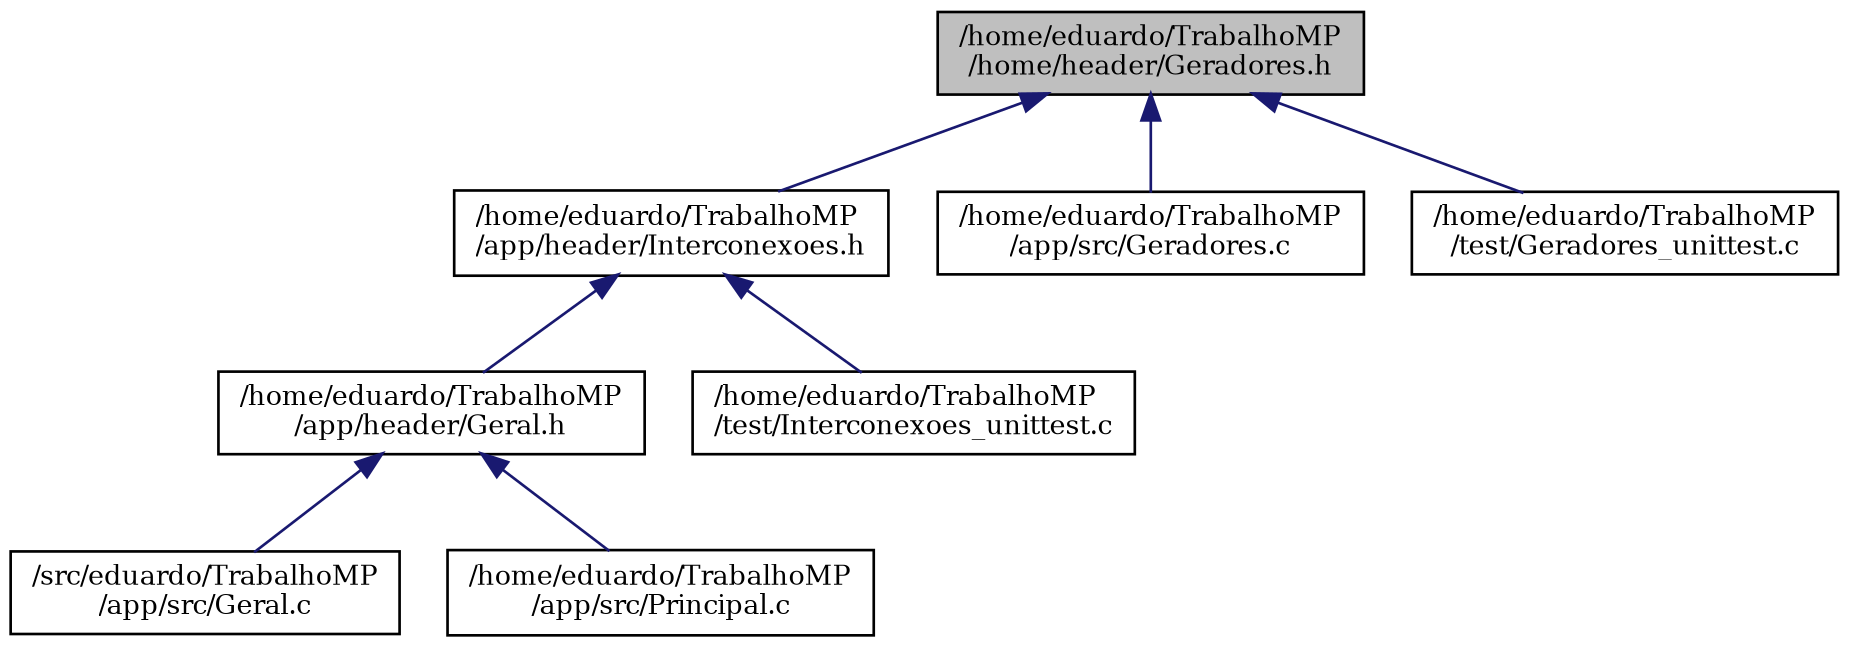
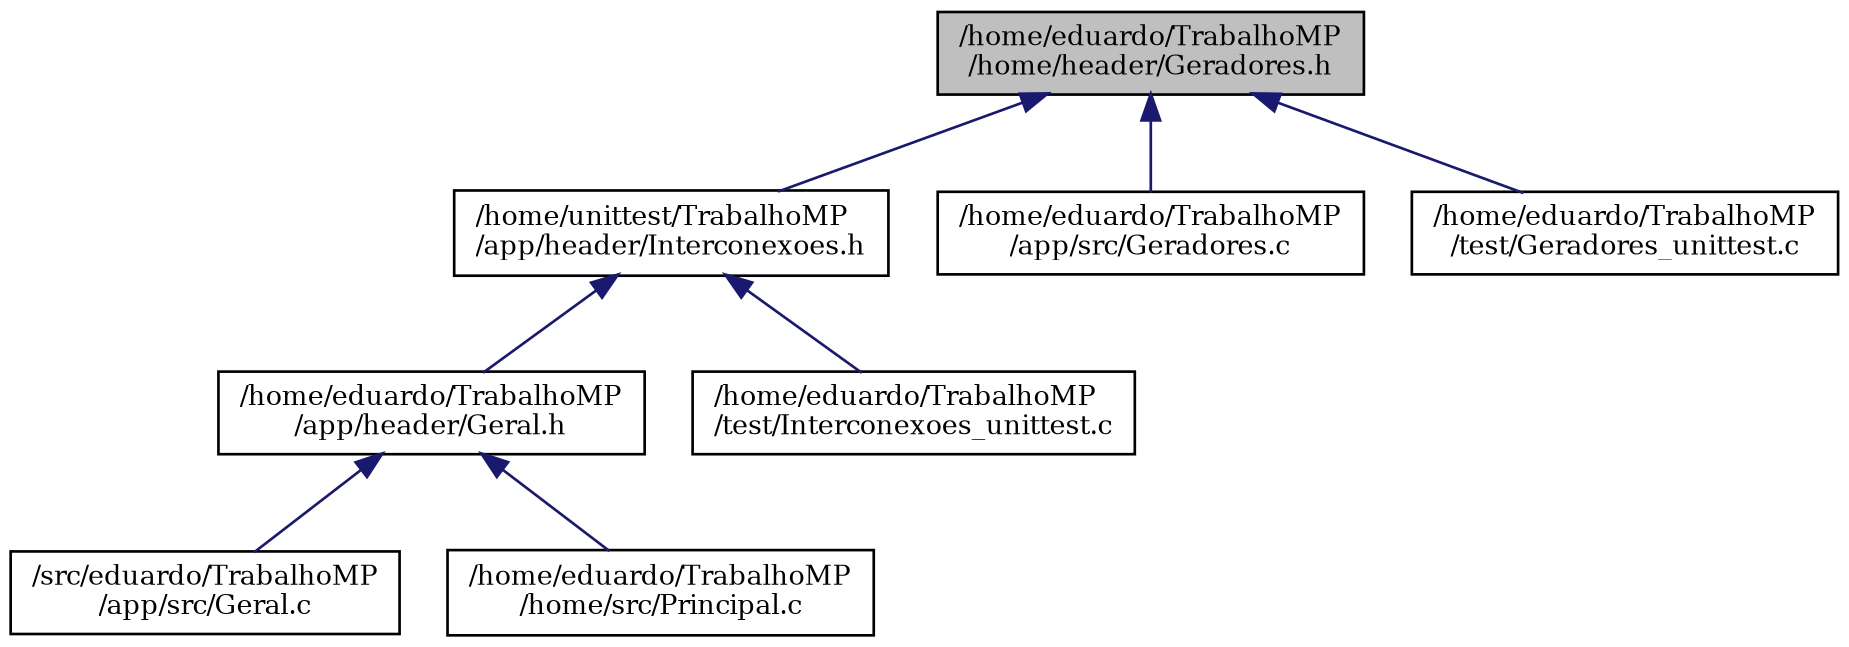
(671, 233) -> (671, 233)
(661, 593) -> (661, 593)
